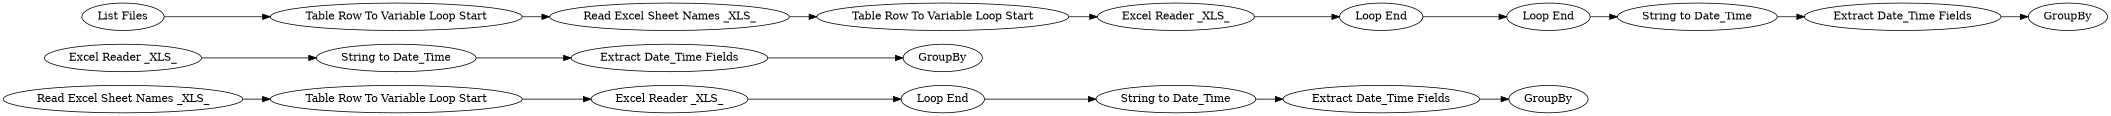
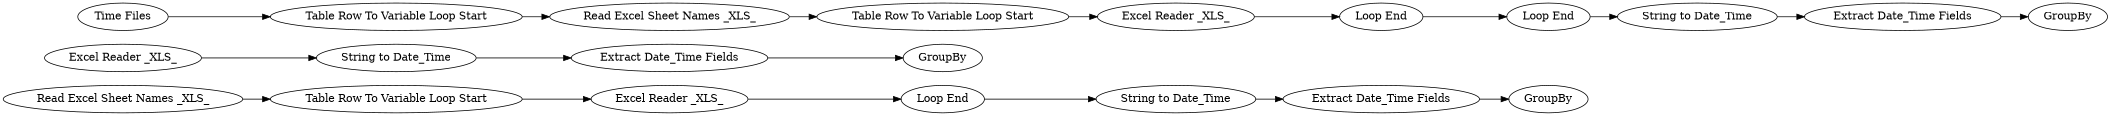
(123, 17) -> (123, 17)
